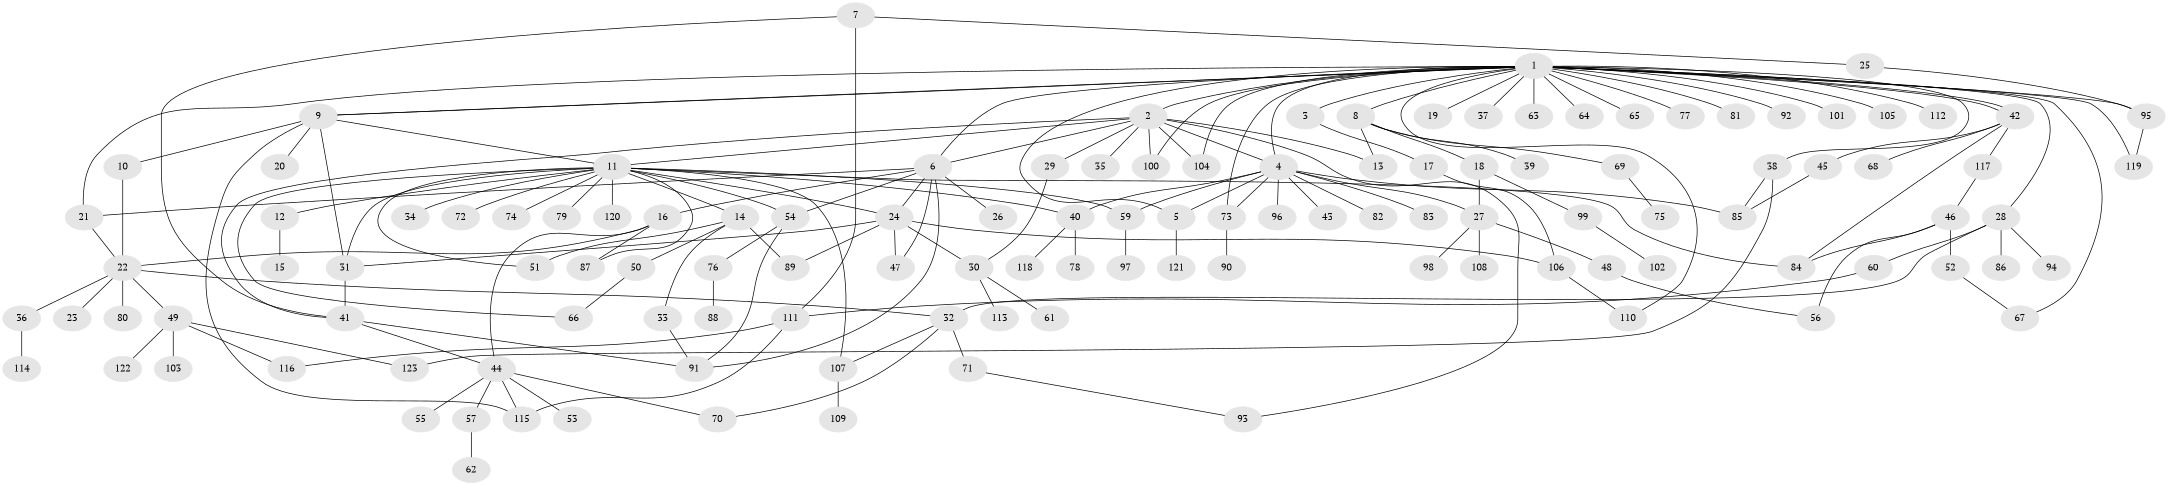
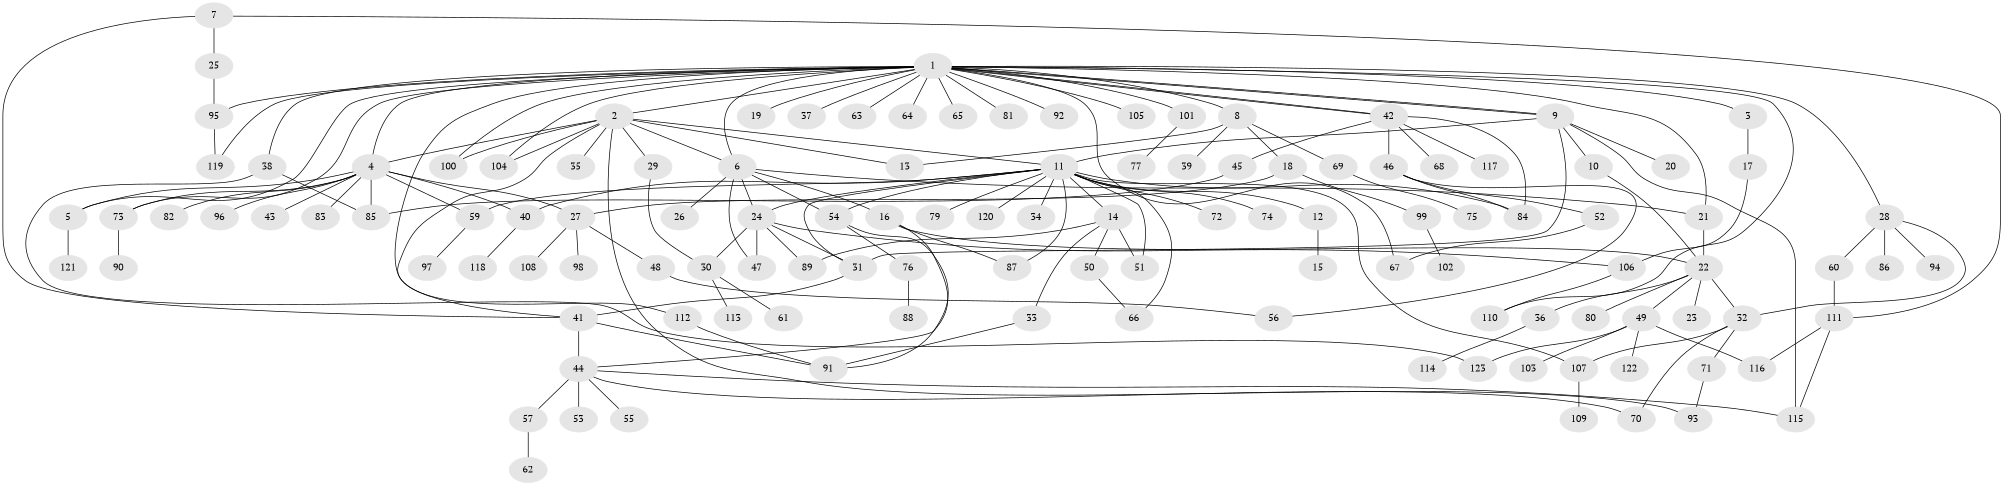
(1612, 88) -> (1162, 142)
(1967, 192) -> (1389, 142)
(1075, 268) -> none
(873, 321) -> (756, 348)
